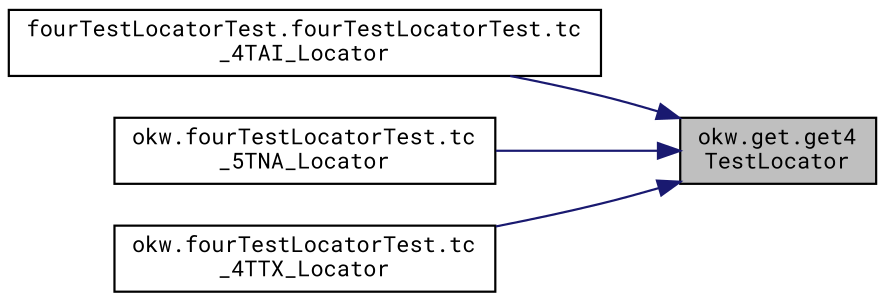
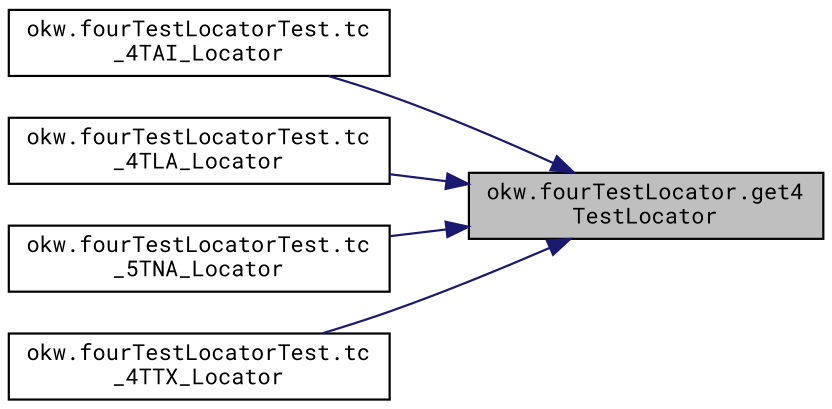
(305, 43) -> (199, 43)
none -> (199, 151)
(778, 151) -> (646, 206)
